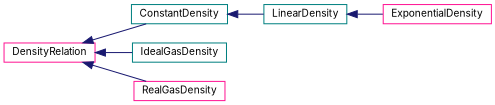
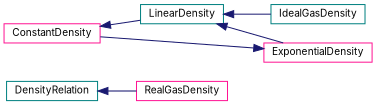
(179, 14) -> (52, 33)
(119, 32) -> (177, 42)
(50, 53) -> (52, 91)
(119, 53) -> (252, 14)
